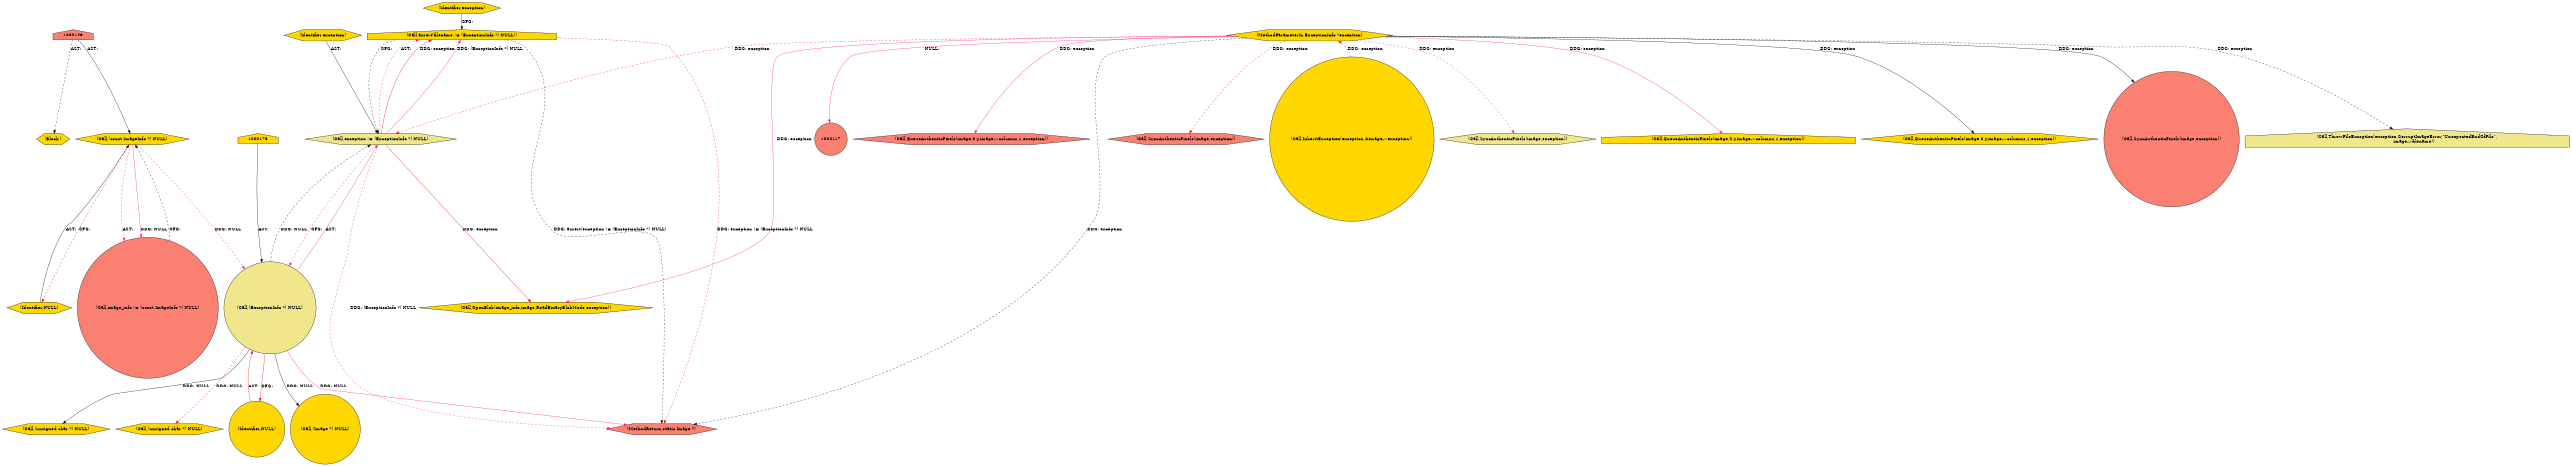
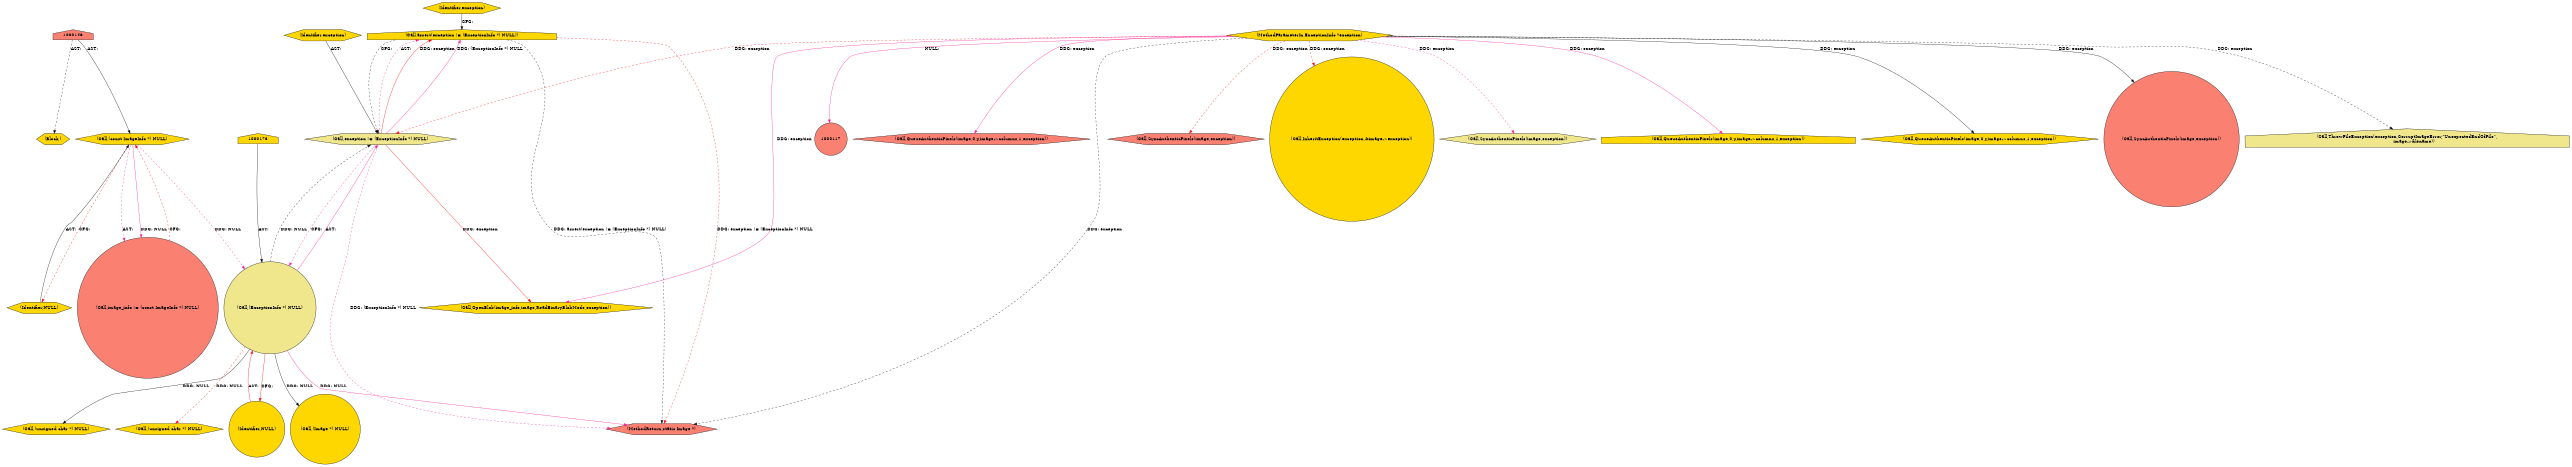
(462, 35) -> (462, 35)
(1347, 49) -> (1310, 52)
(158, 193) -> (158, 193)
